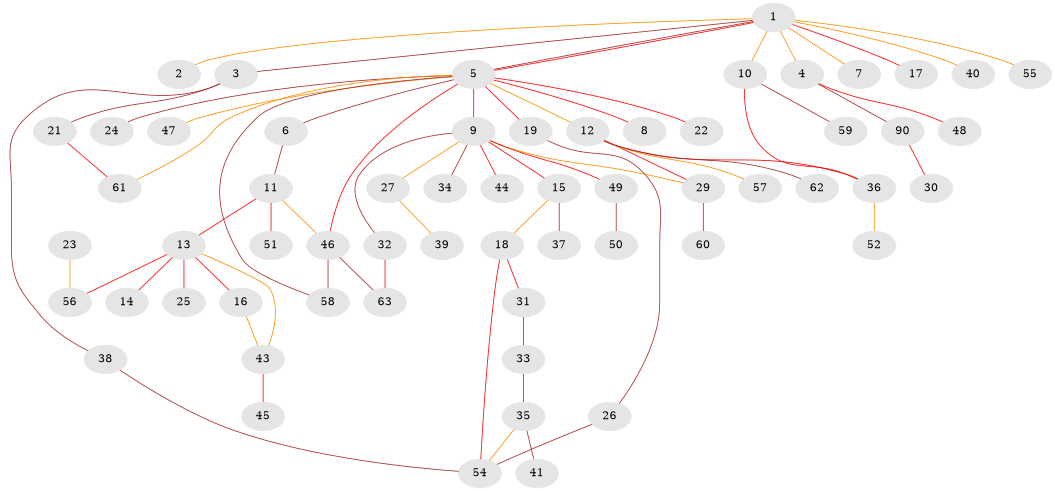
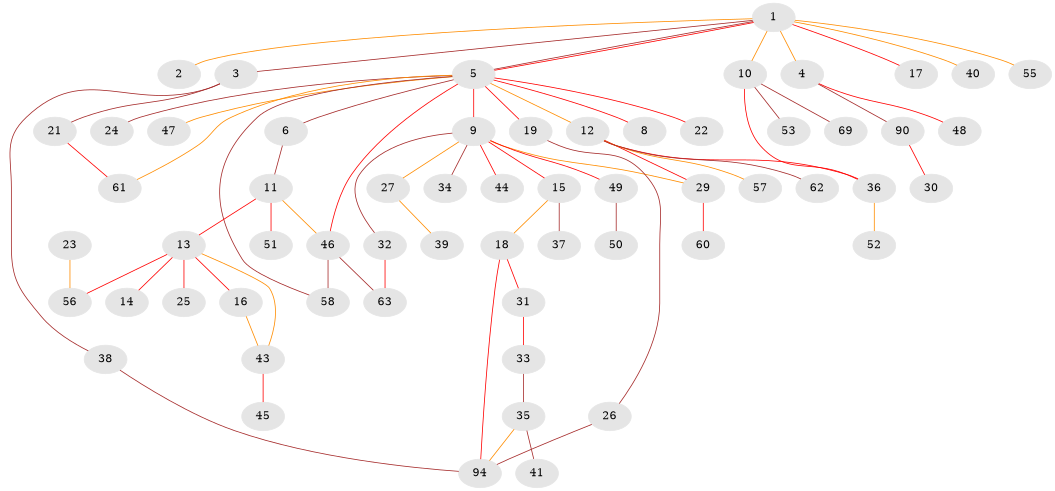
(859, 74) -> none
none -> (789, 131)
(846, 131) -> (846, 131)
(480, 473) -> (480, 473)
